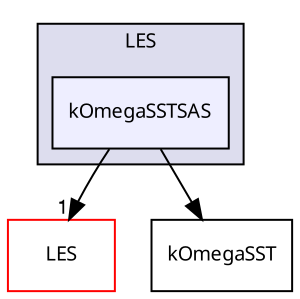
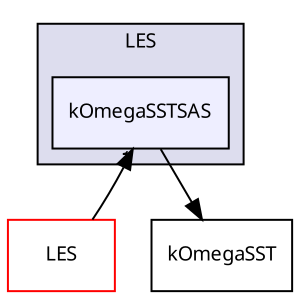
(92, 178) -> (109, 194)
